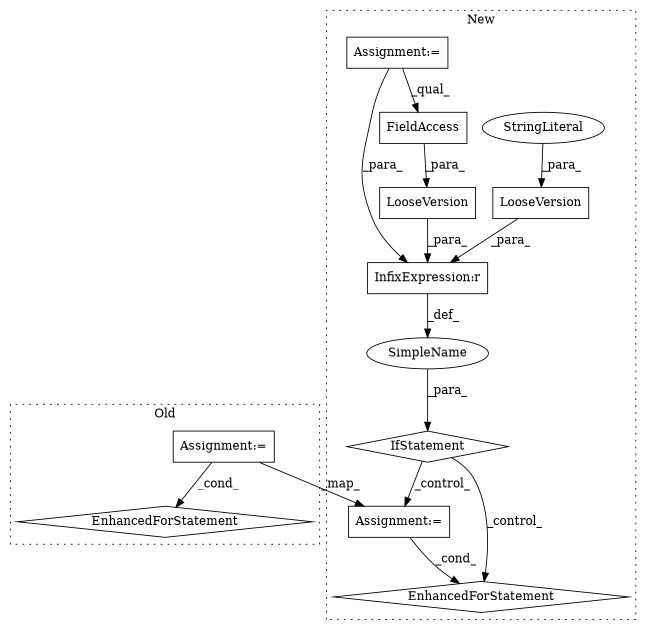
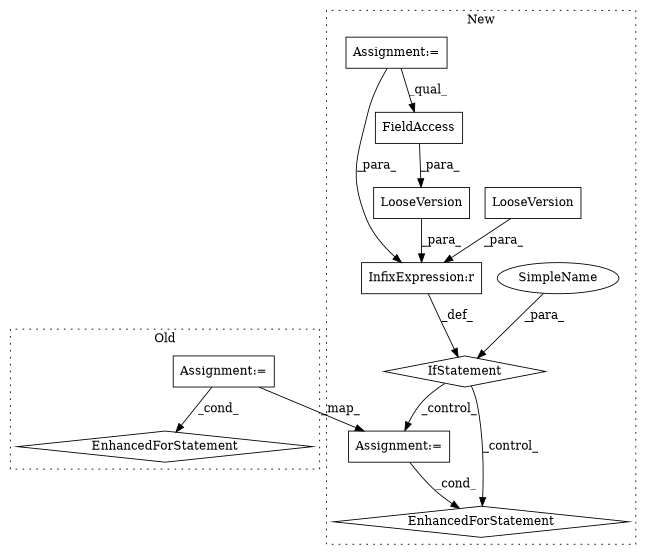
(543, 128) -> none
(428, 311) -> (441, 322)
